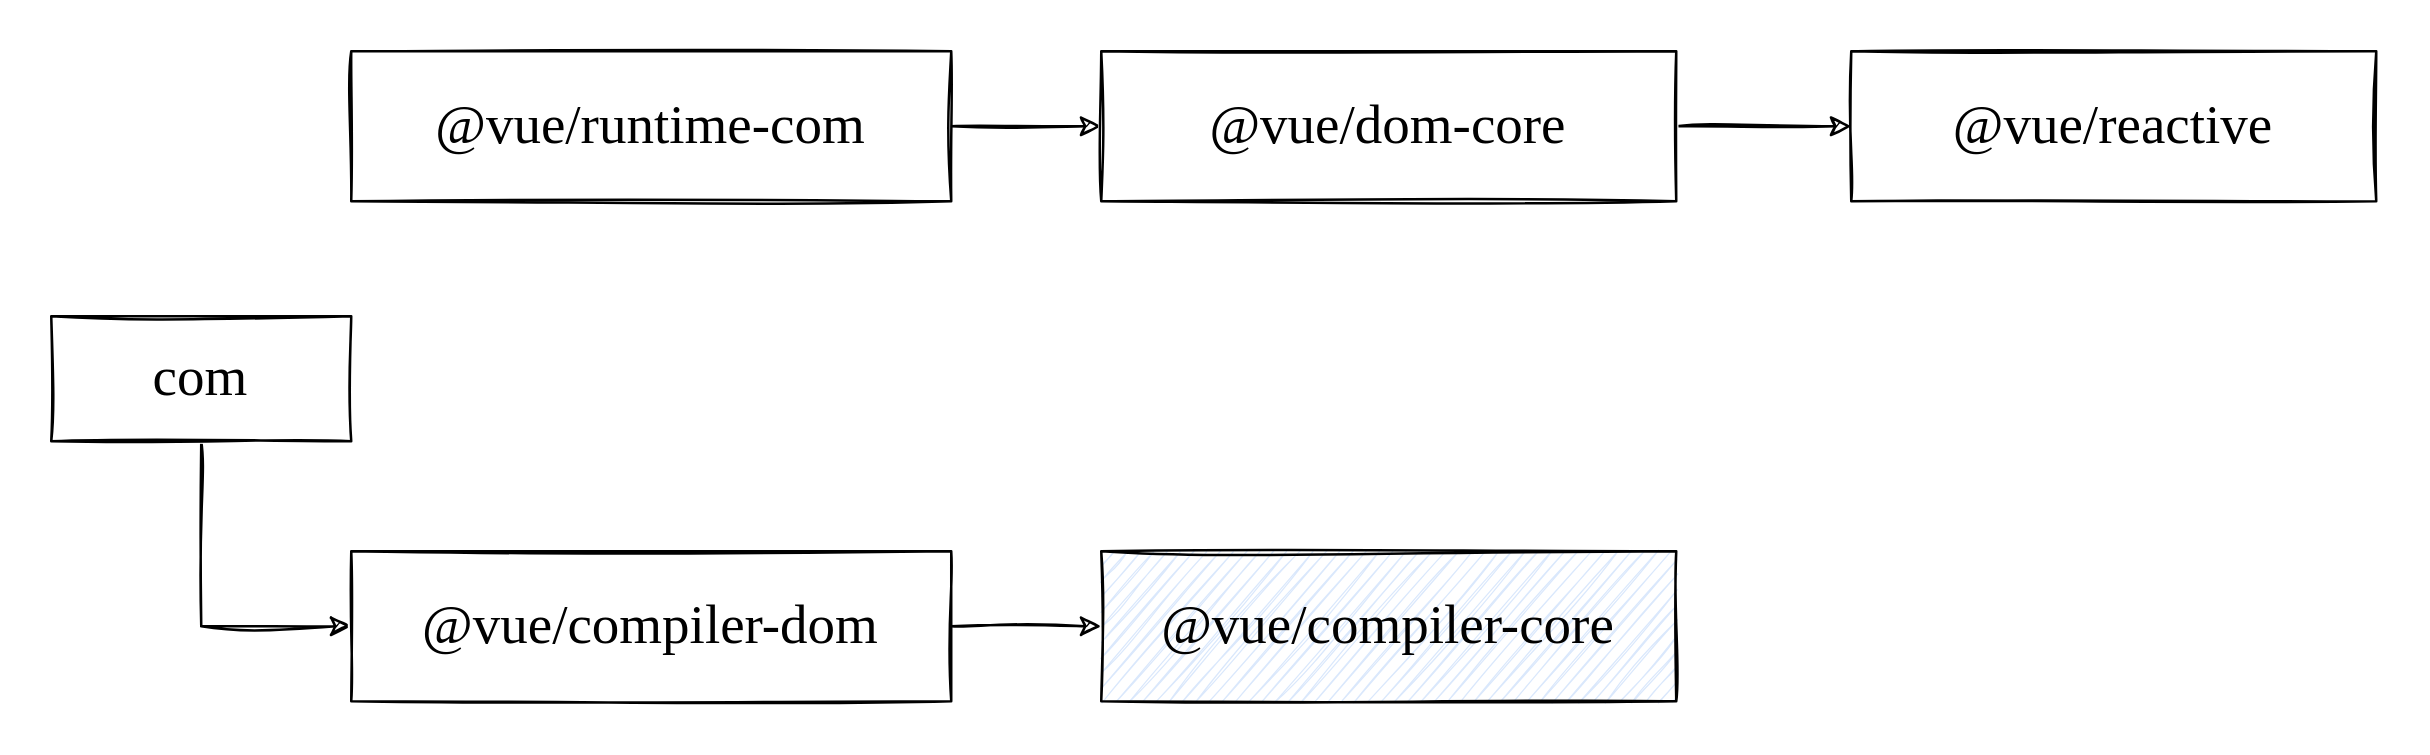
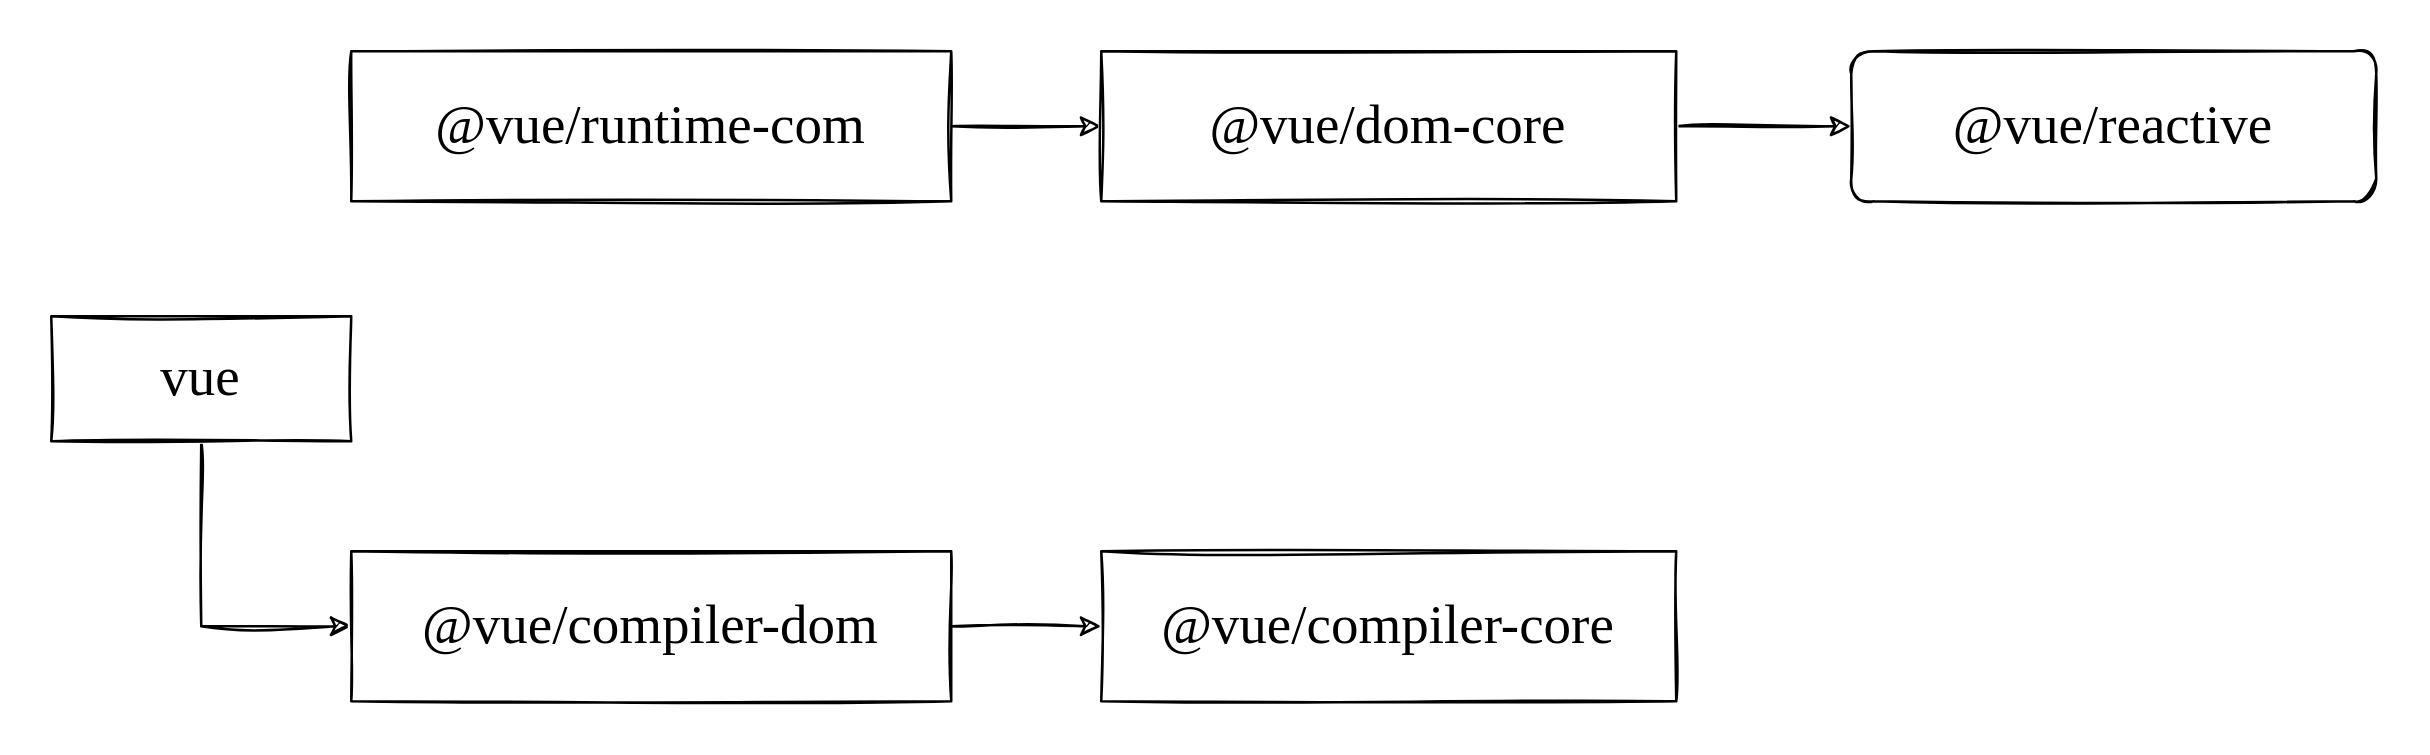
(2114, 126) -> (2114, 126)
(201, 379) -> (201, 379)
(1389, 626) -> (1389, 626)
